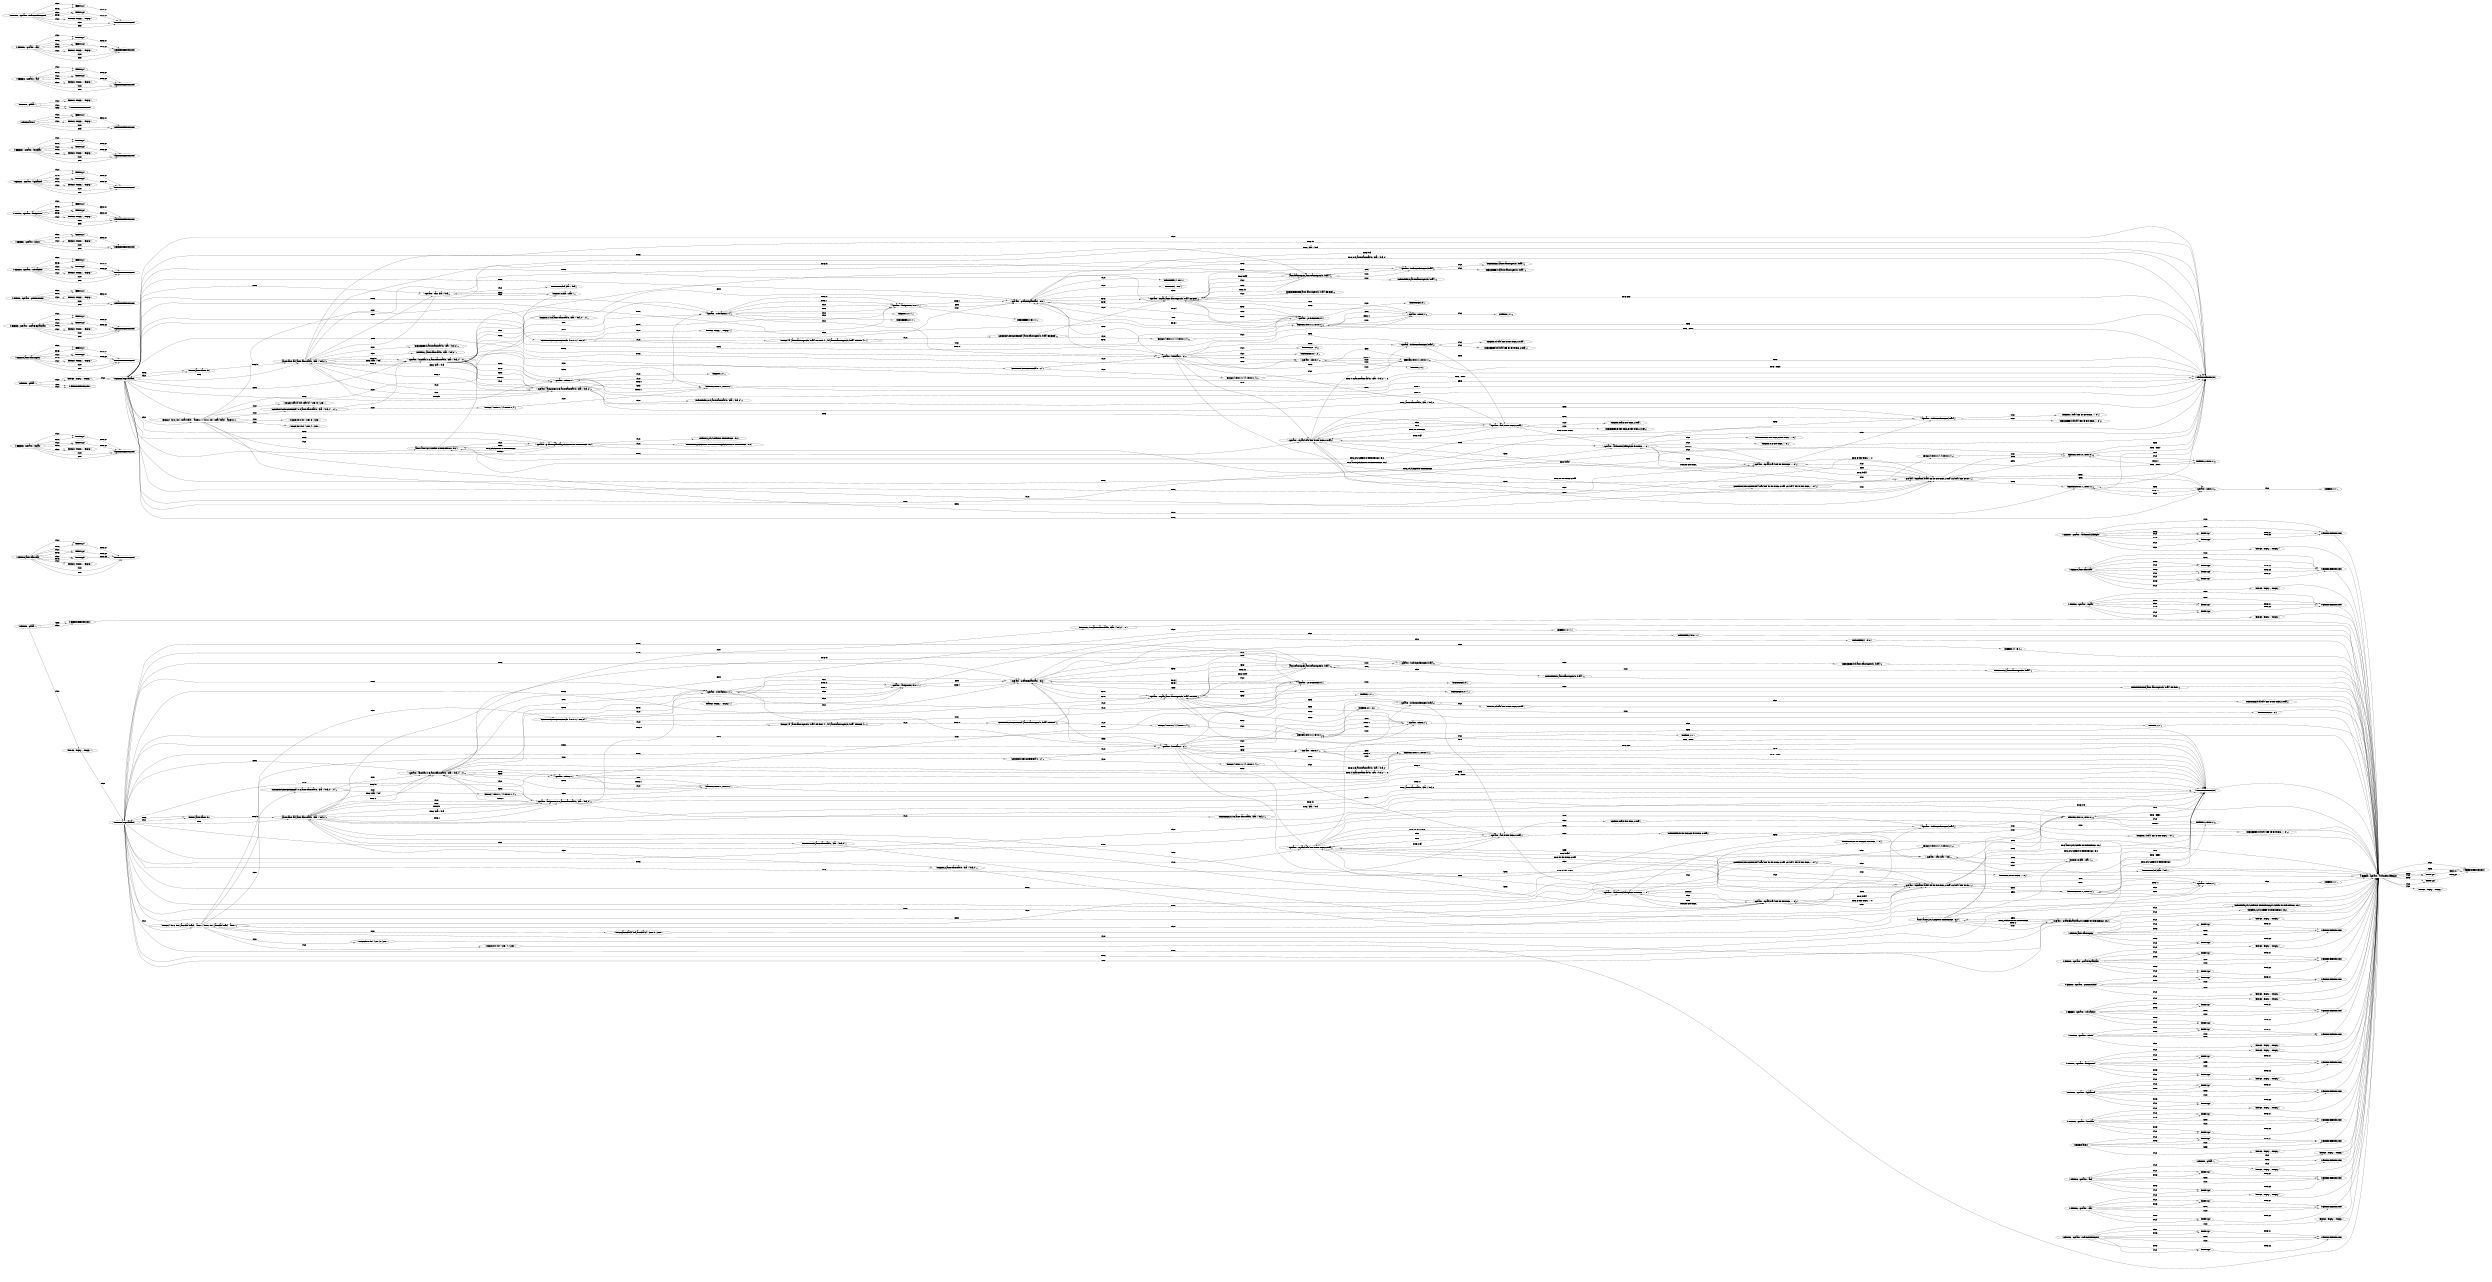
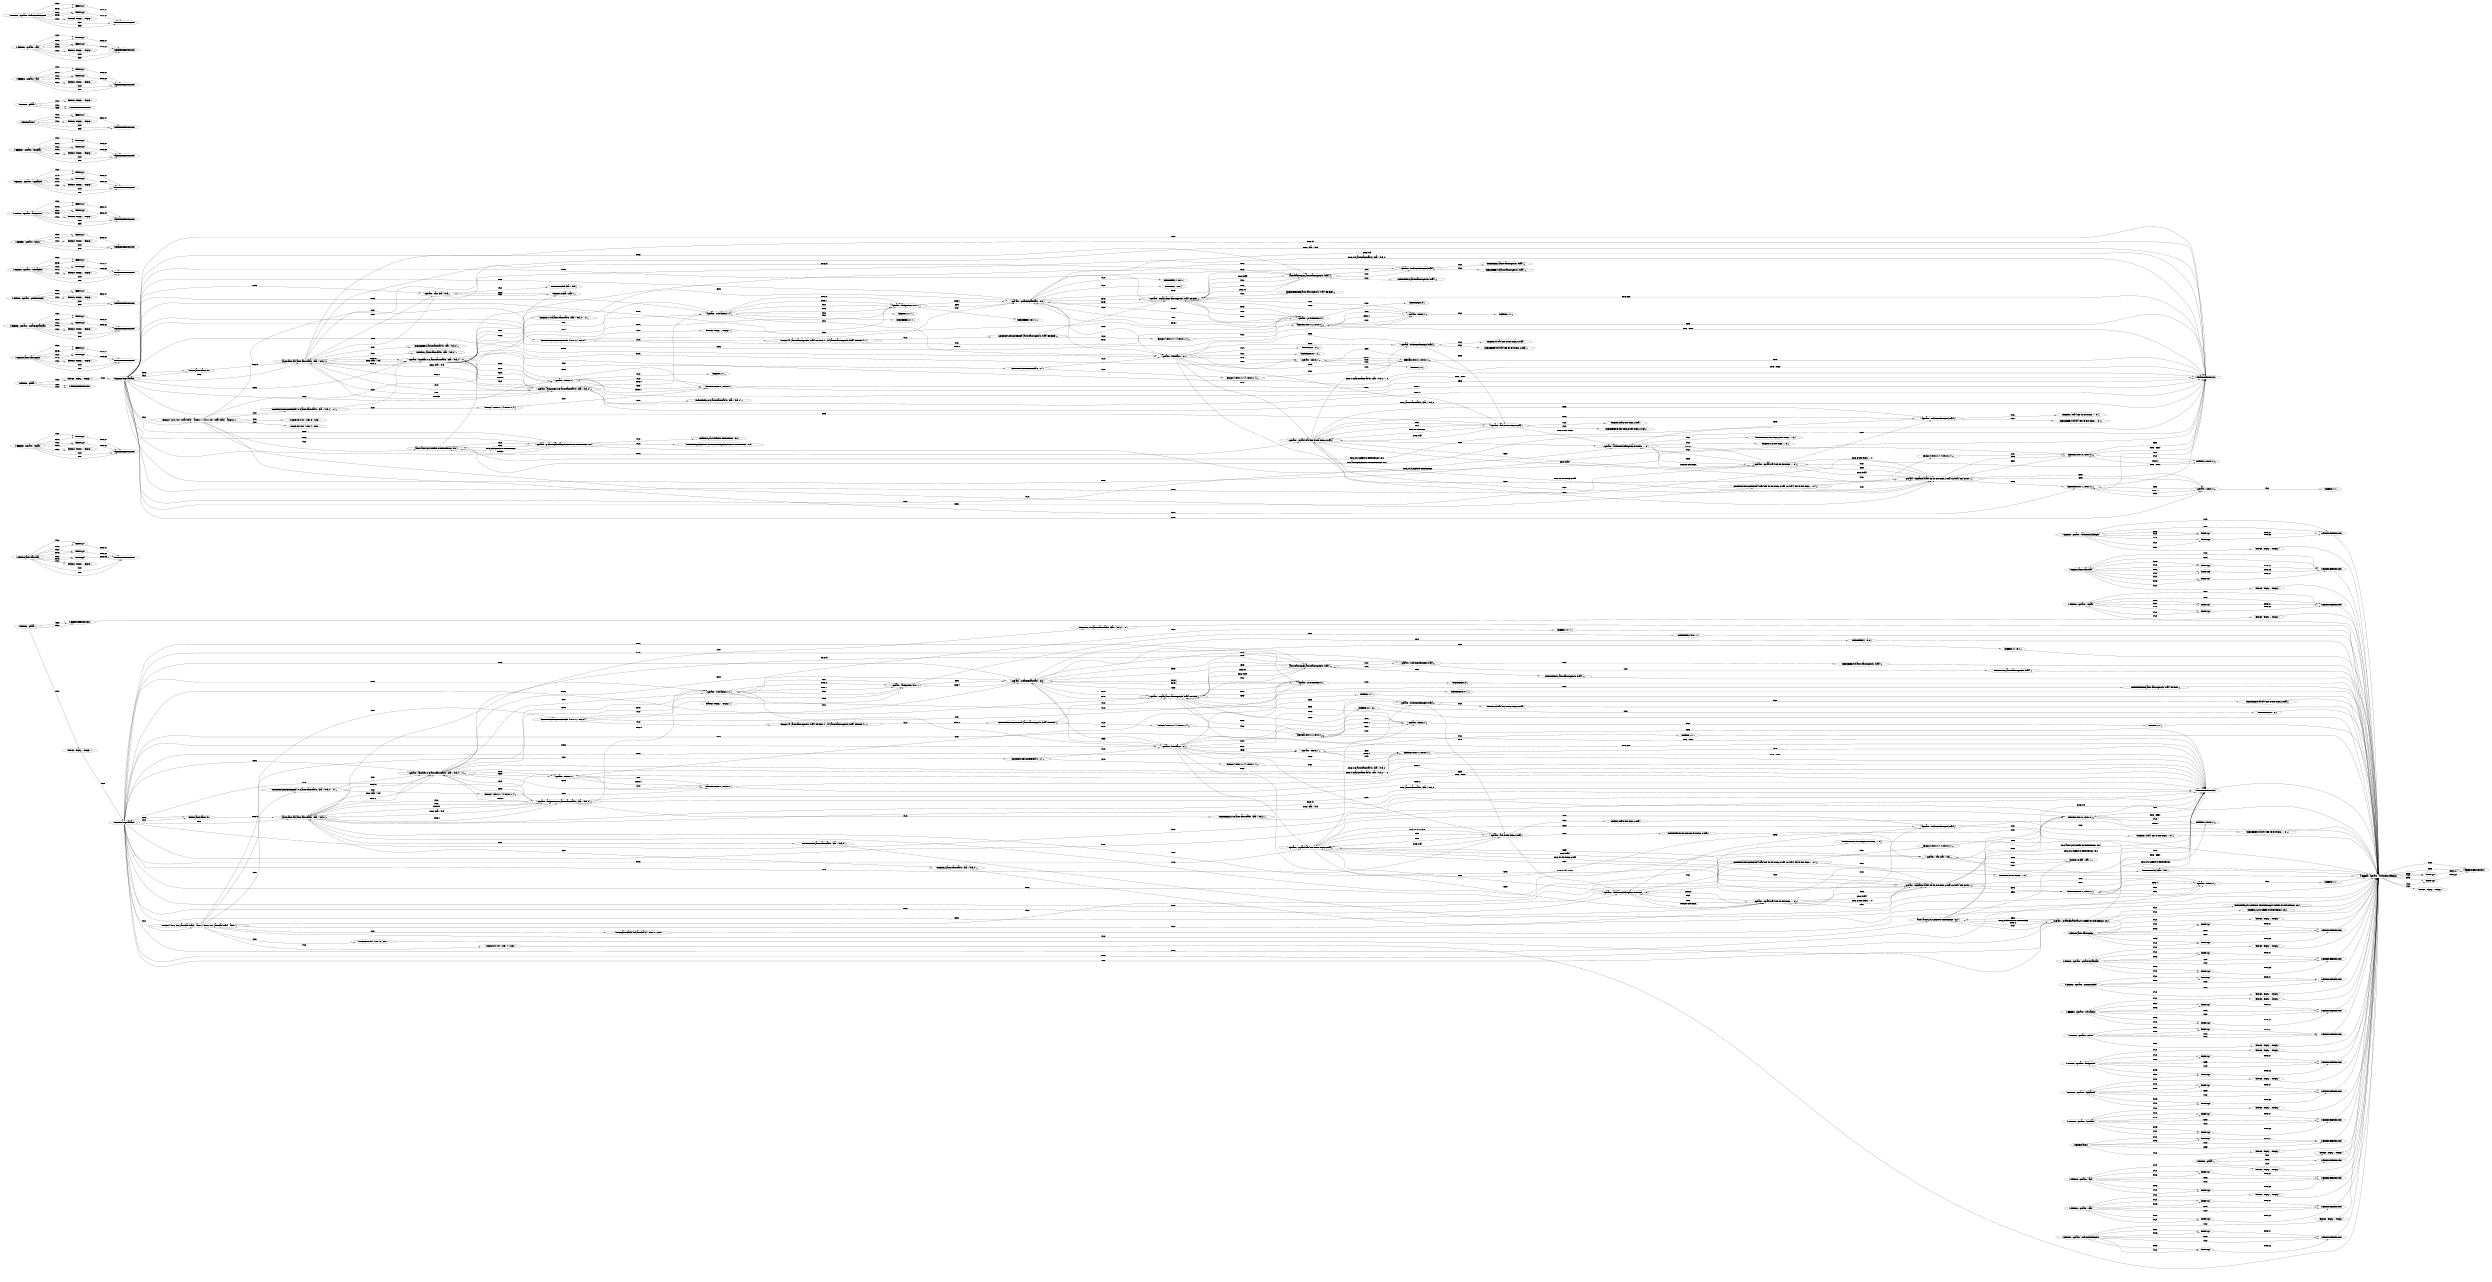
(304, 403) -> none
